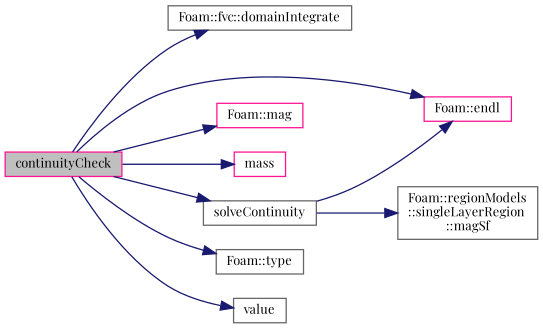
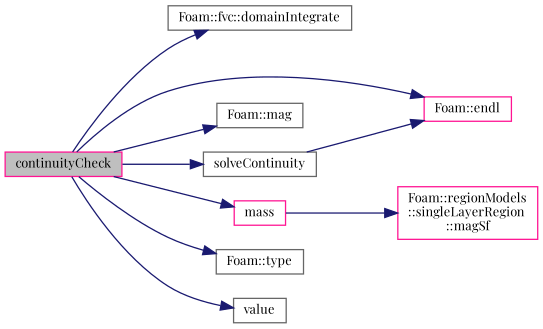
(260, 116) -> (260, 116)
(351, 213) -> (335, 213)
(468, 213) -> (468, 213)
